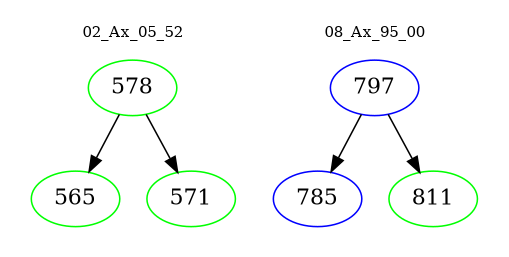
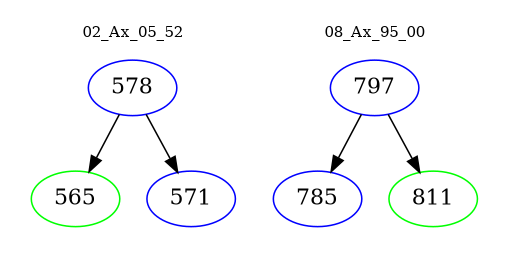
(133, 88) -> (133, 88)
(191, 199) -> (191, 199)
